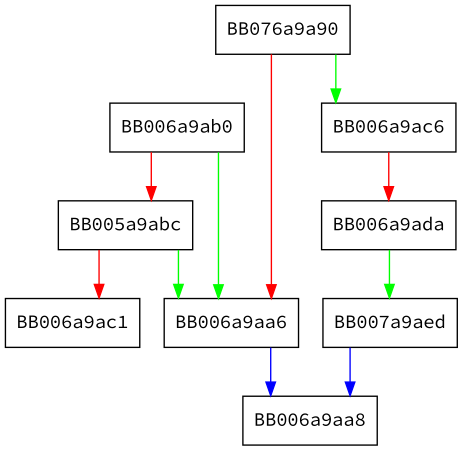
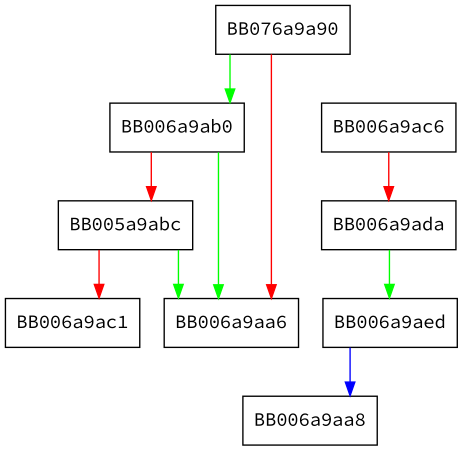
(336, 72) -> (230, 72)
(390, 323) -> (390, 323)
(271, 365) -> none
